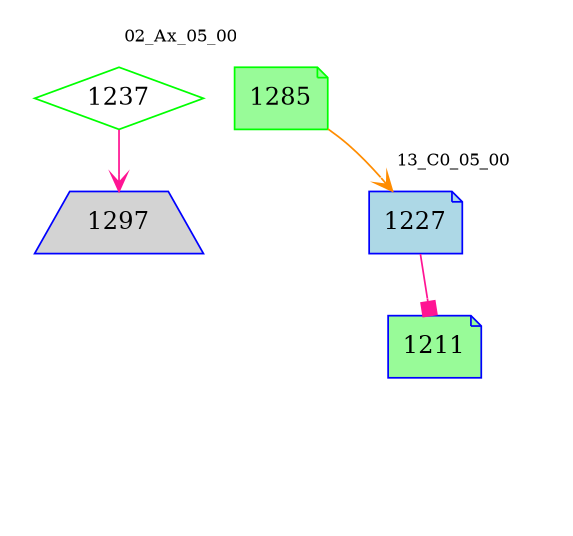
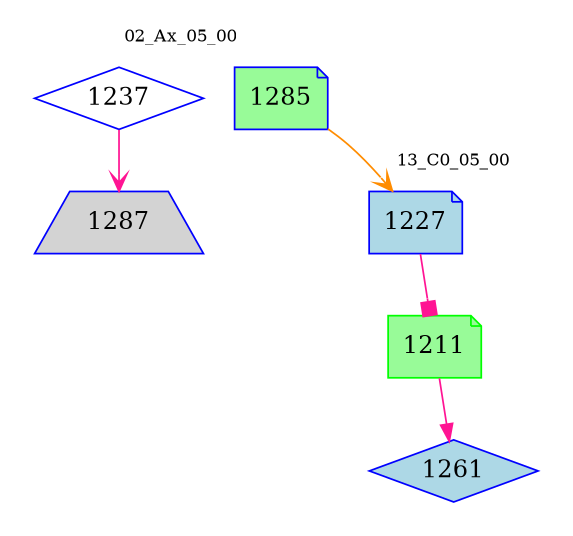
(119, 98) -> (119, 98)
(281, 98) -> (281, 98)
(119, 223) -> (119, 223)
(435, 347) -> (435, 347)
none -> (454, 471)
